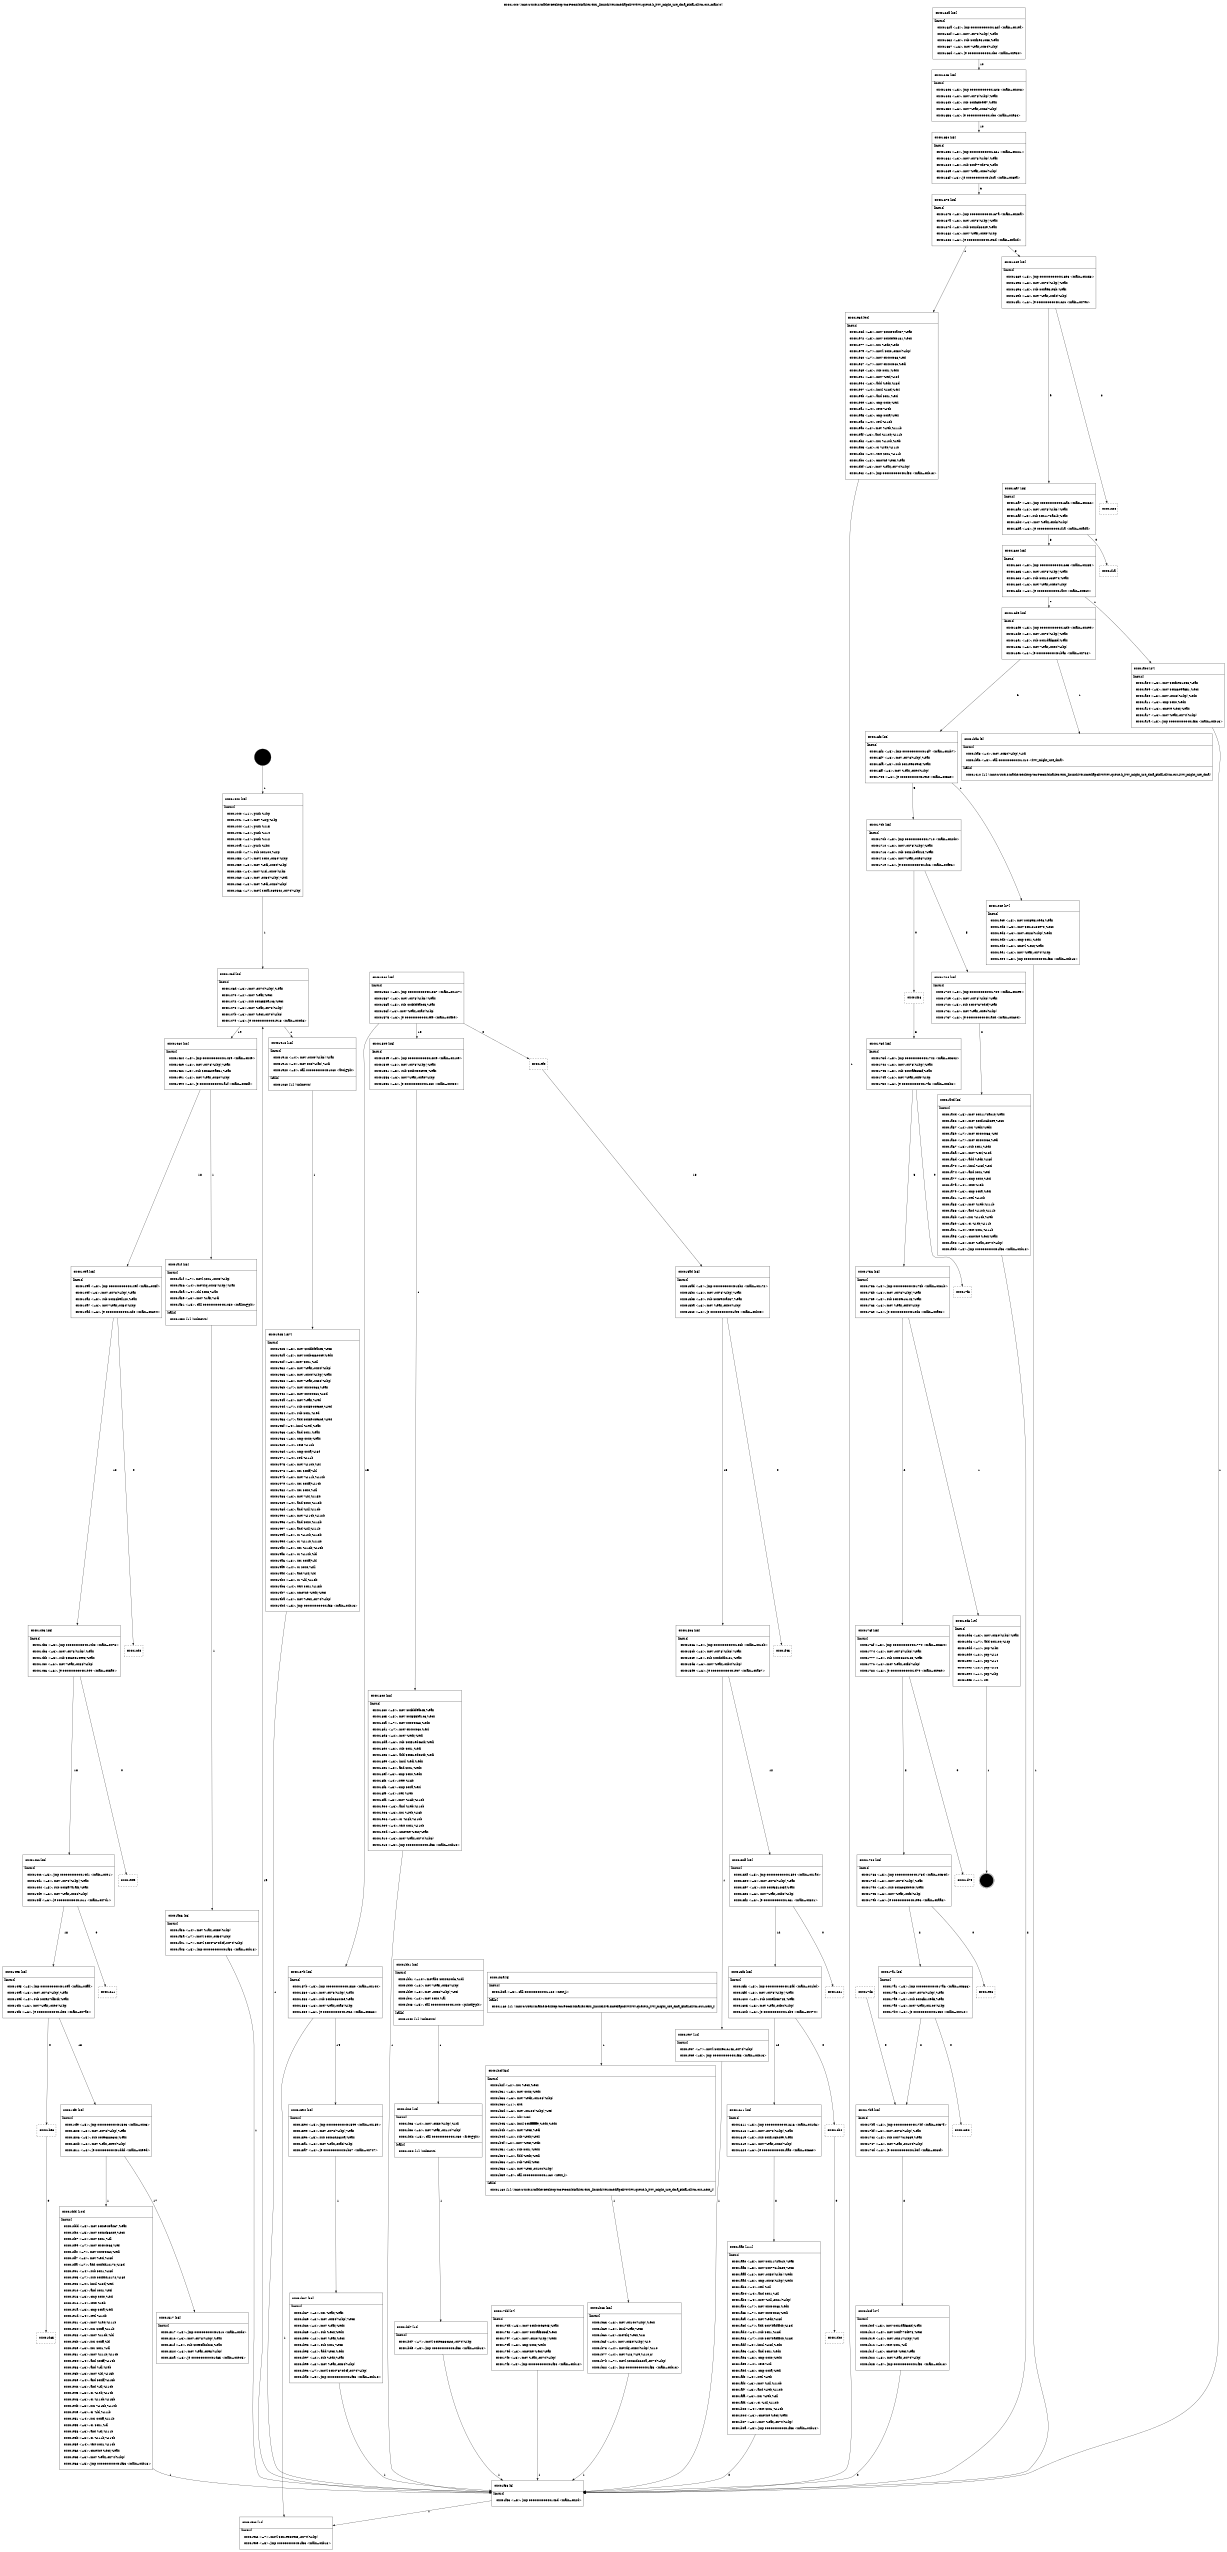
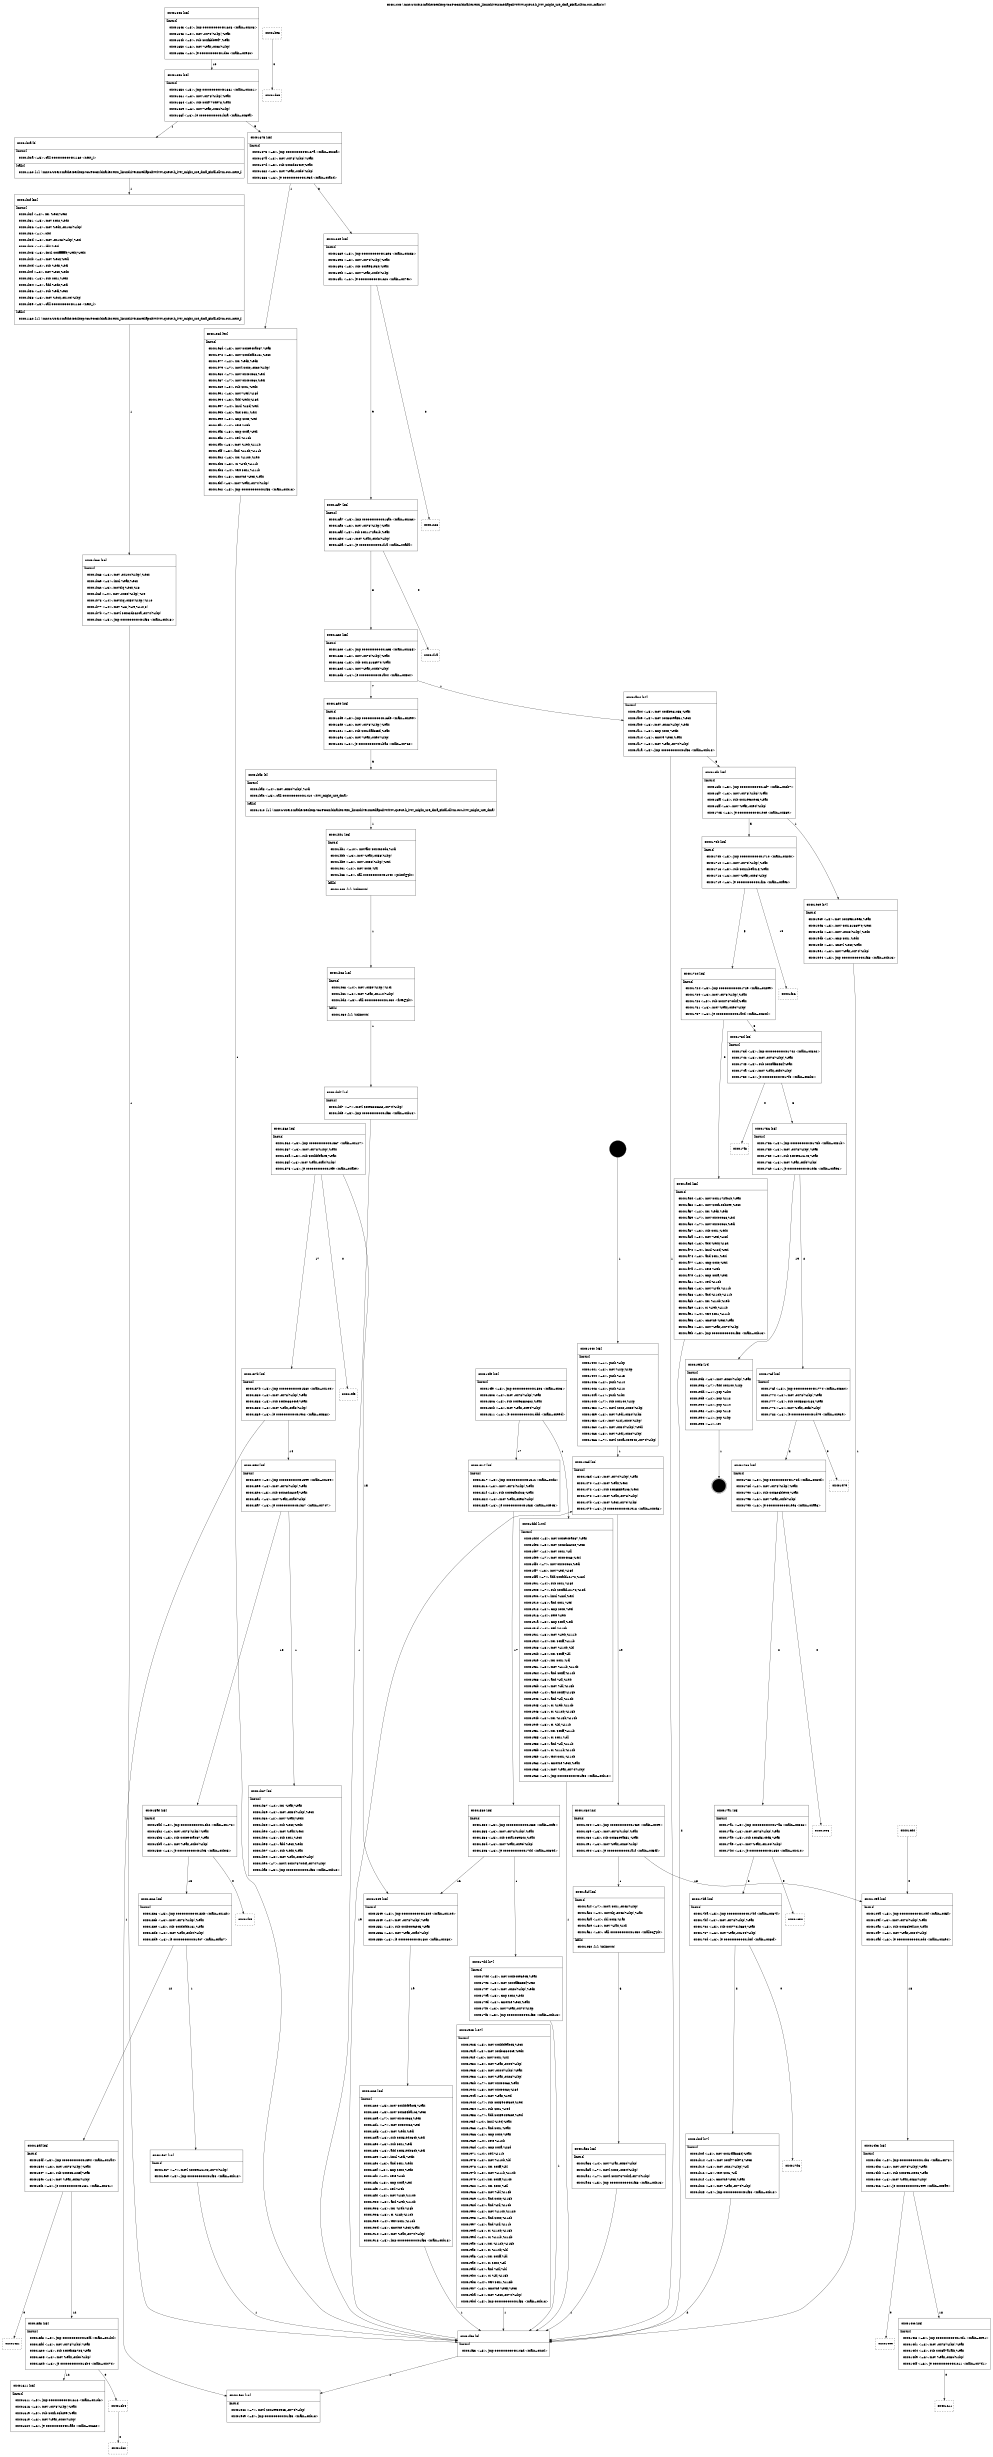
(979, 33) -> none
none -> (168, 129)
(981, 695) -> (713, 761)
(1079, 695) -> (372, 762)
none -> (371, 822)
(915, 933) -> (781, 931)
(914, 1020) -> (751, 1025)
(312, 1064) -> none
(622, 1167) -> (239, 1657)
(418, 1292) -> (412, 1989)
(366, 1470) -> (317, 1259)
(979, 1470) -> (797, 1259)
(125, 1481) -> (907, 1864)
(213, 1651) -> (620, 1989)
none -> (514, 1831)
(49, 1992) -> none
(881, 2050) -> (786, 2049)
(774, 2338) -> none
(384, 2477) -> none
